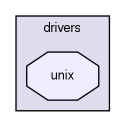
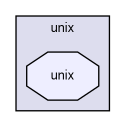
(63, 29) -> (63, 29)
